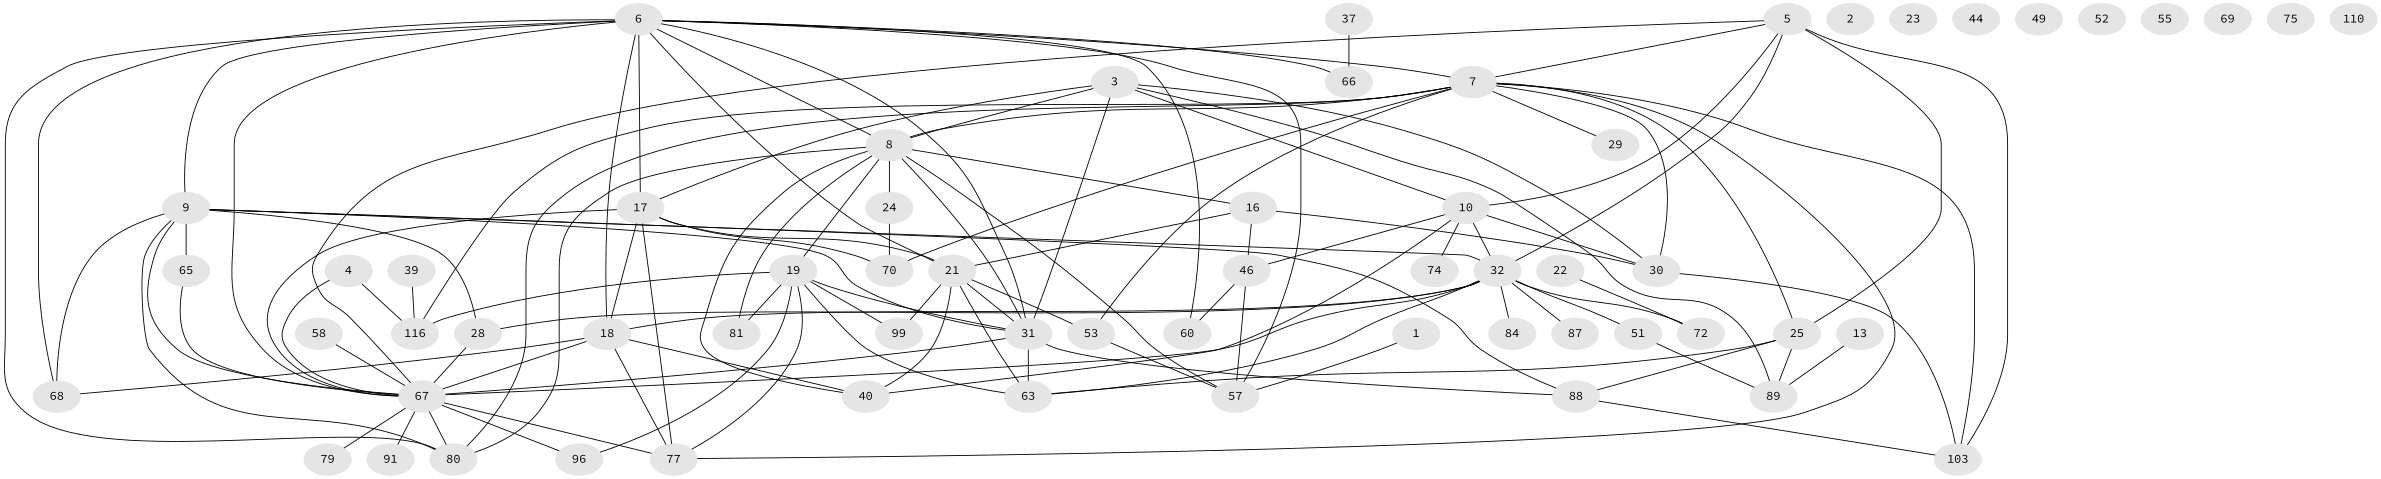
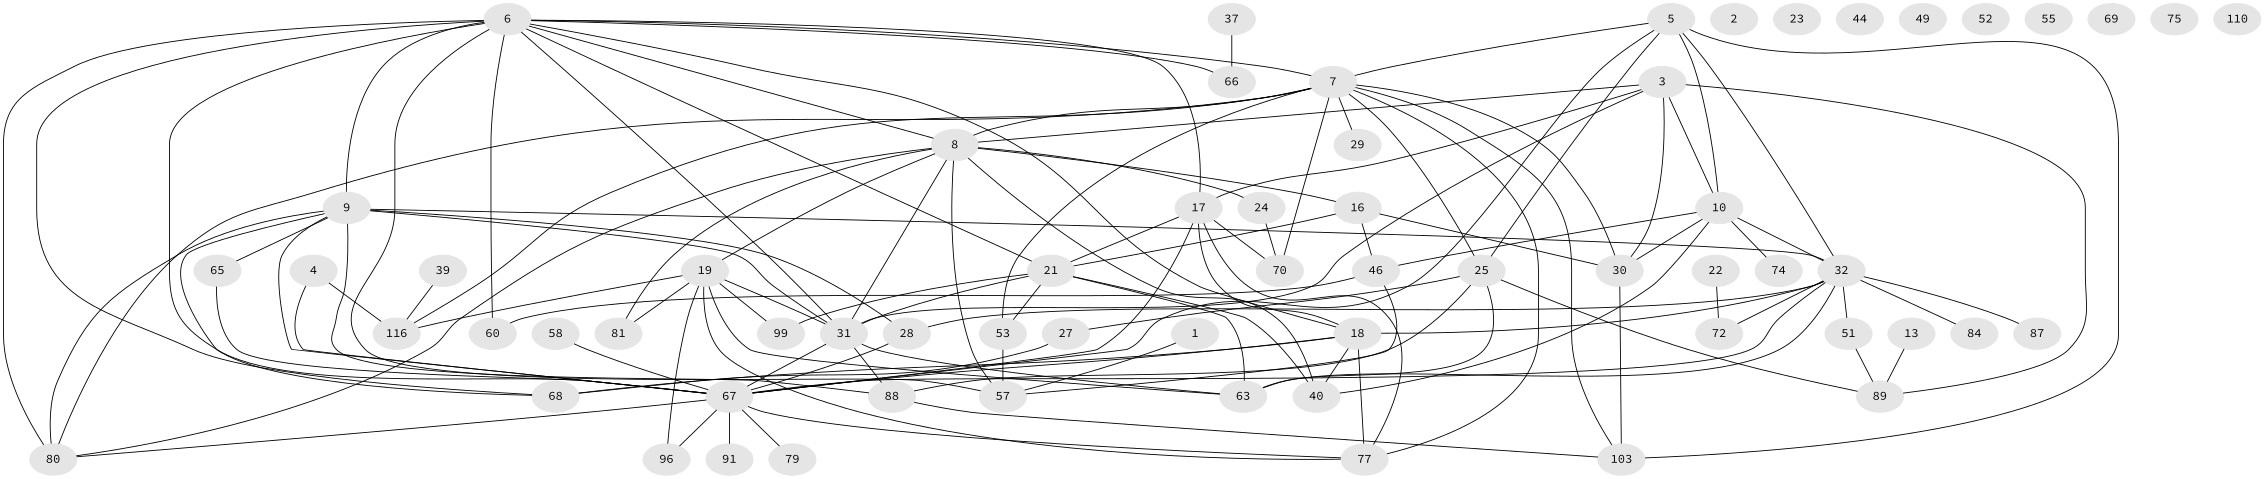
none -> (1066, 334)
